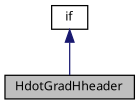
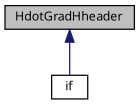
(70, 59) -> (70, 59)
